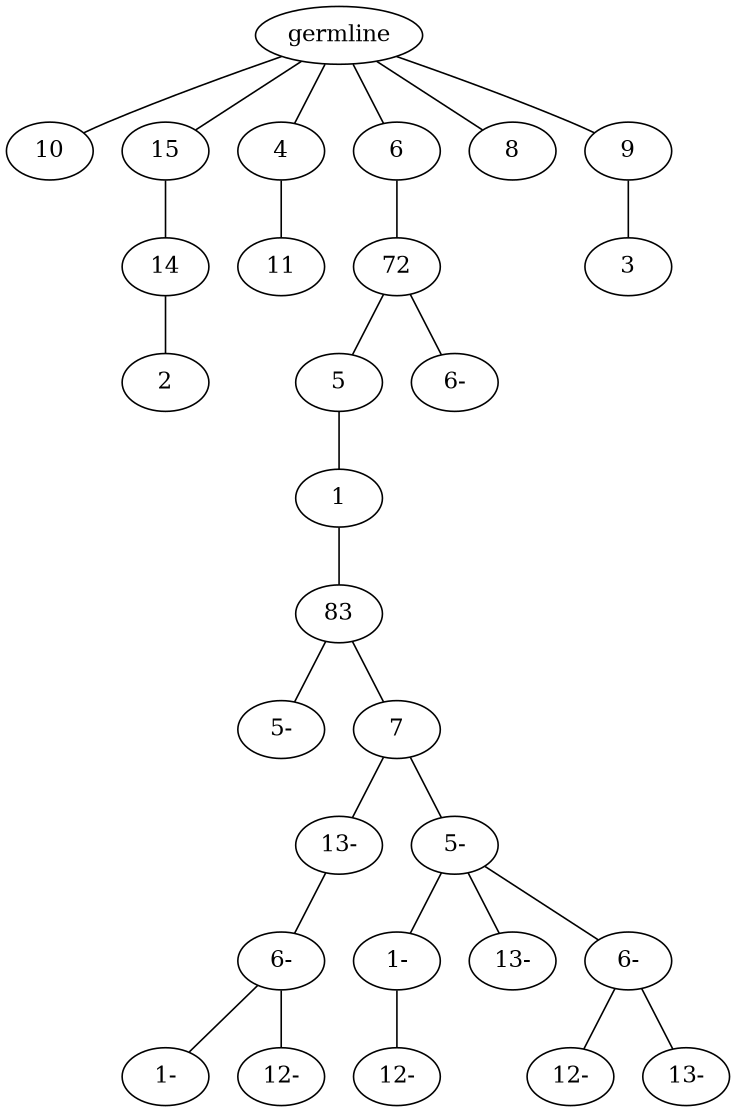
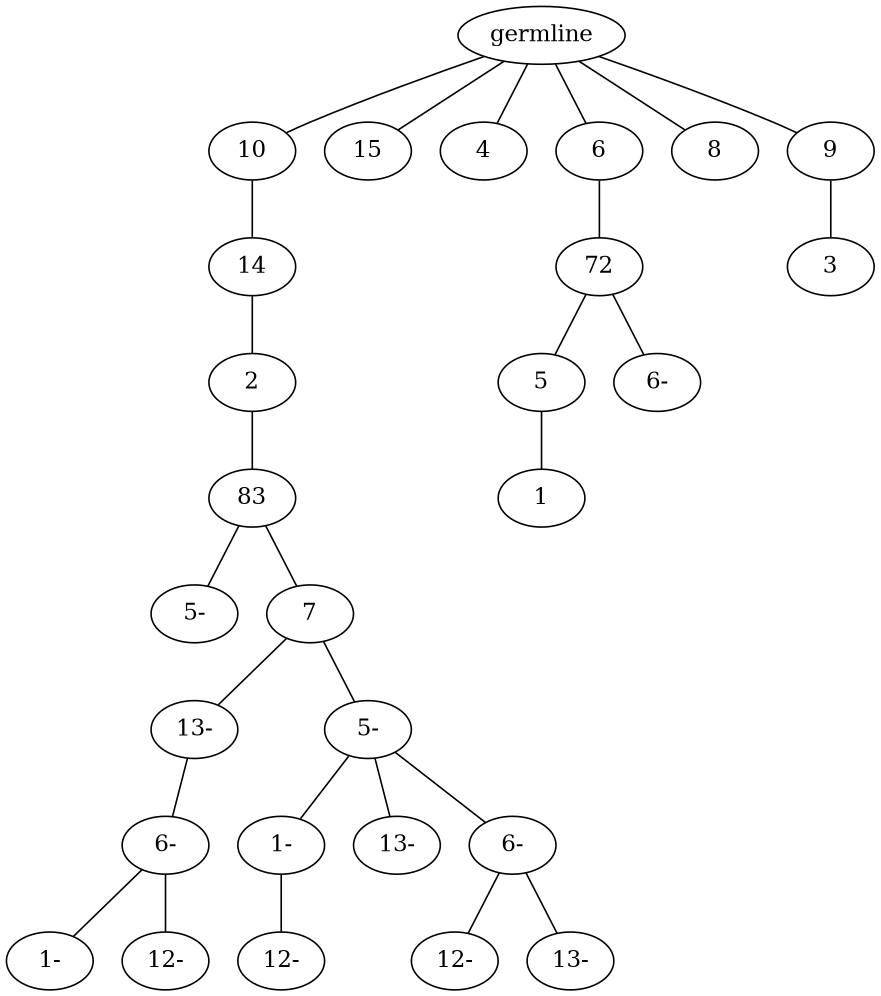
(166, 209) -> (252, 209)
(281, 267) -> none
(339, 556) -> (252, 440)
